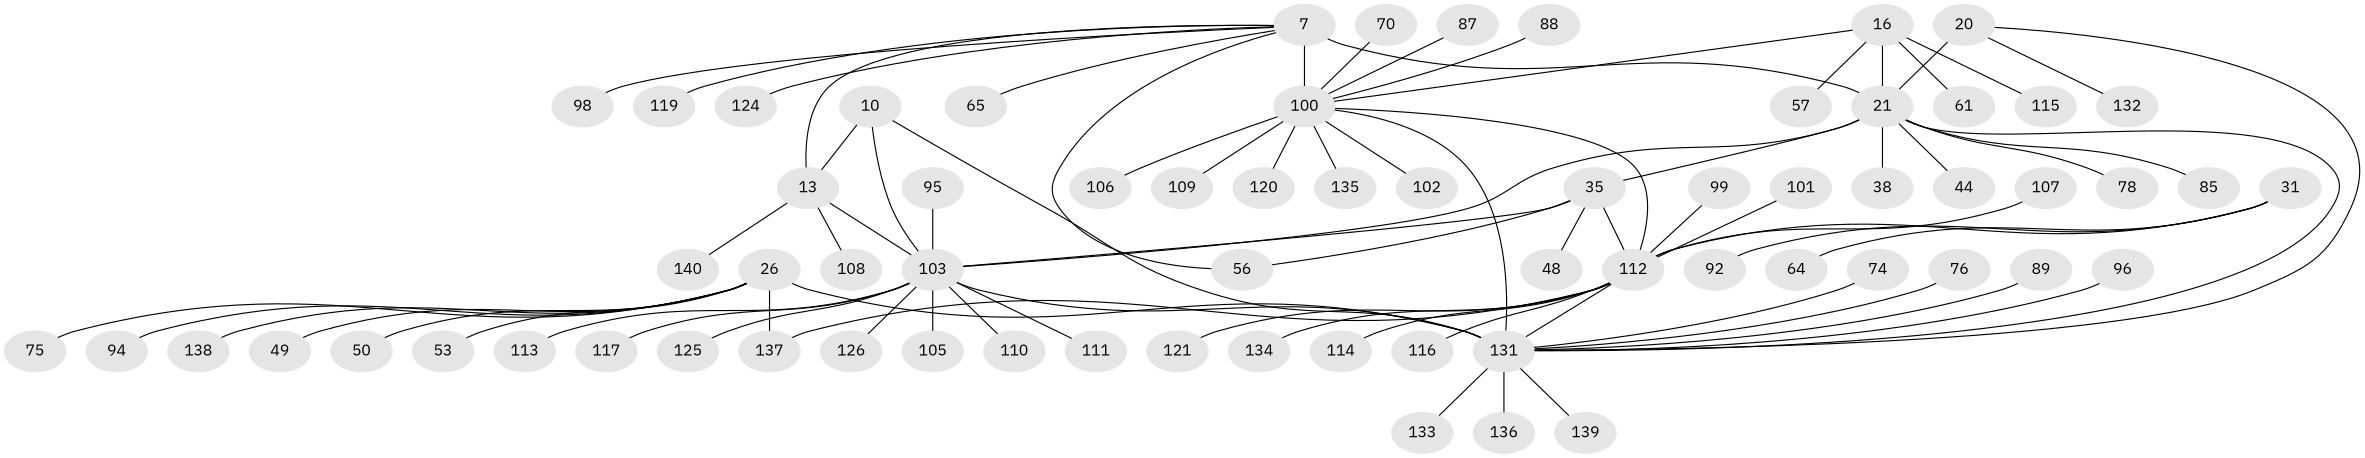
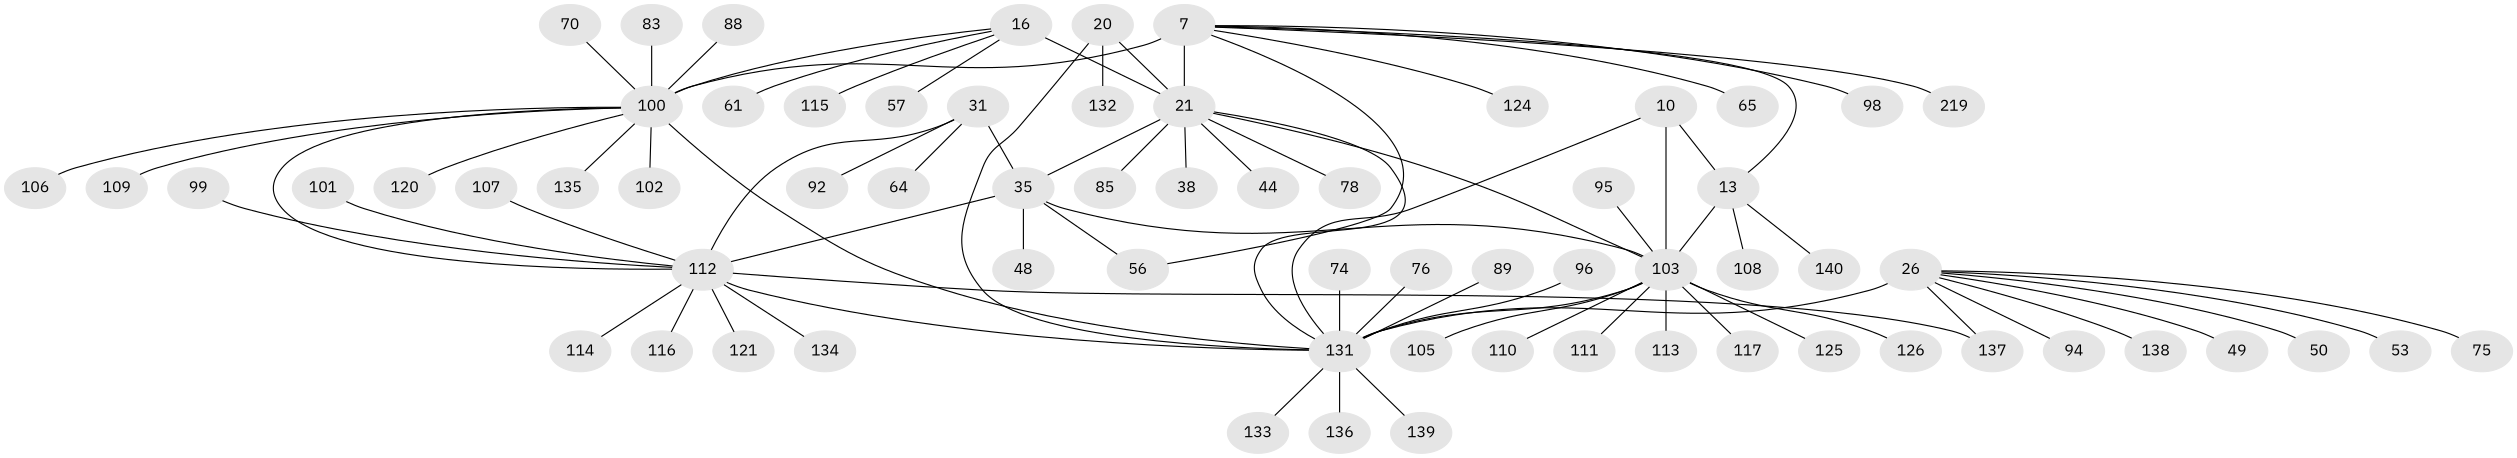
(1468, 25) -> (652, 25)
(664, 107) -> (1954, 107)
none -> (1003, 152)
